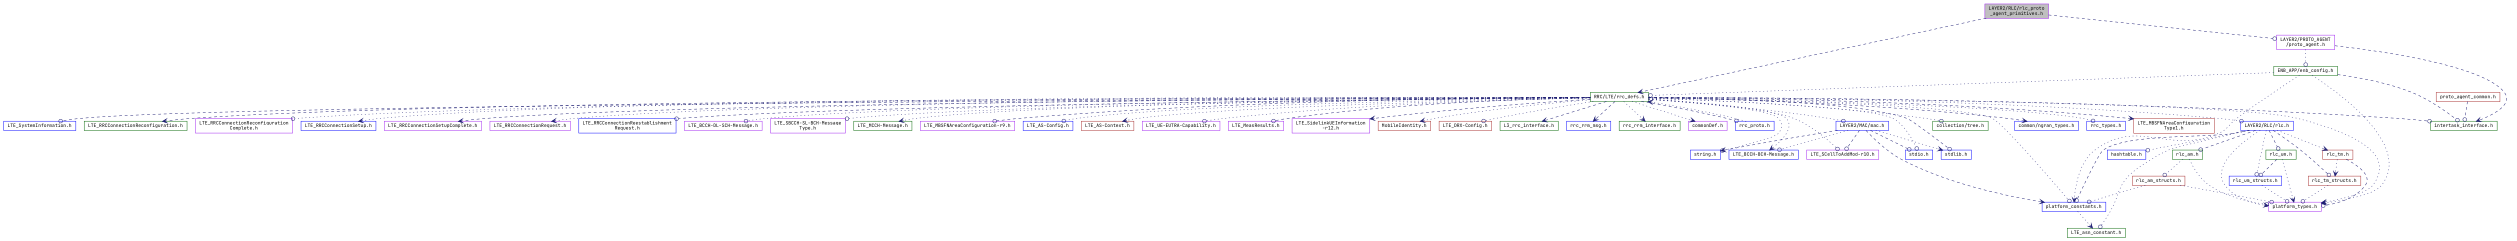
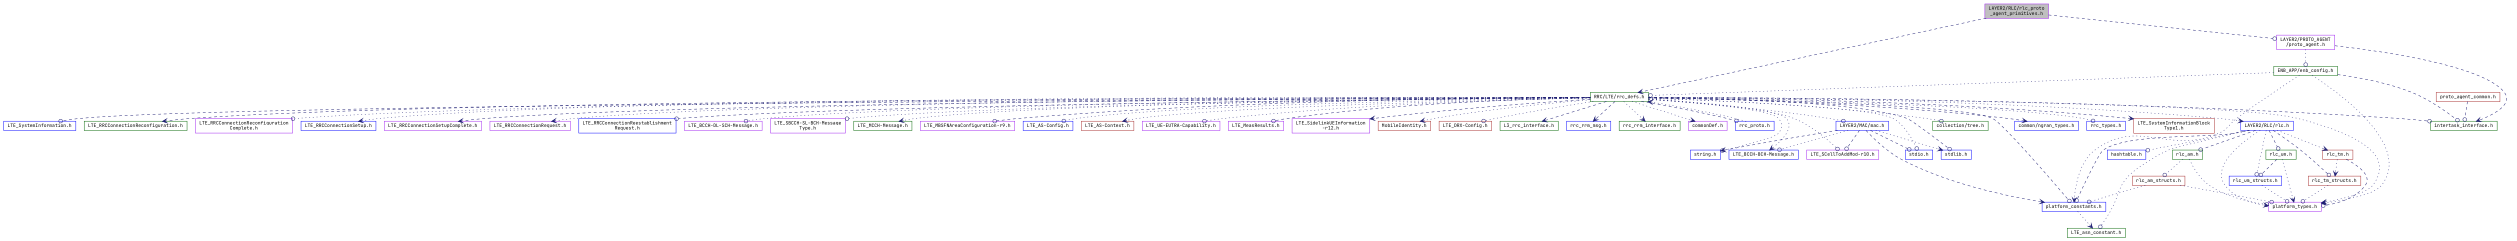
(1876, 105) -> (1876, 105)
(2018, 106) -> (2018, 106)
(2174, 126) -> (2174, 126)
